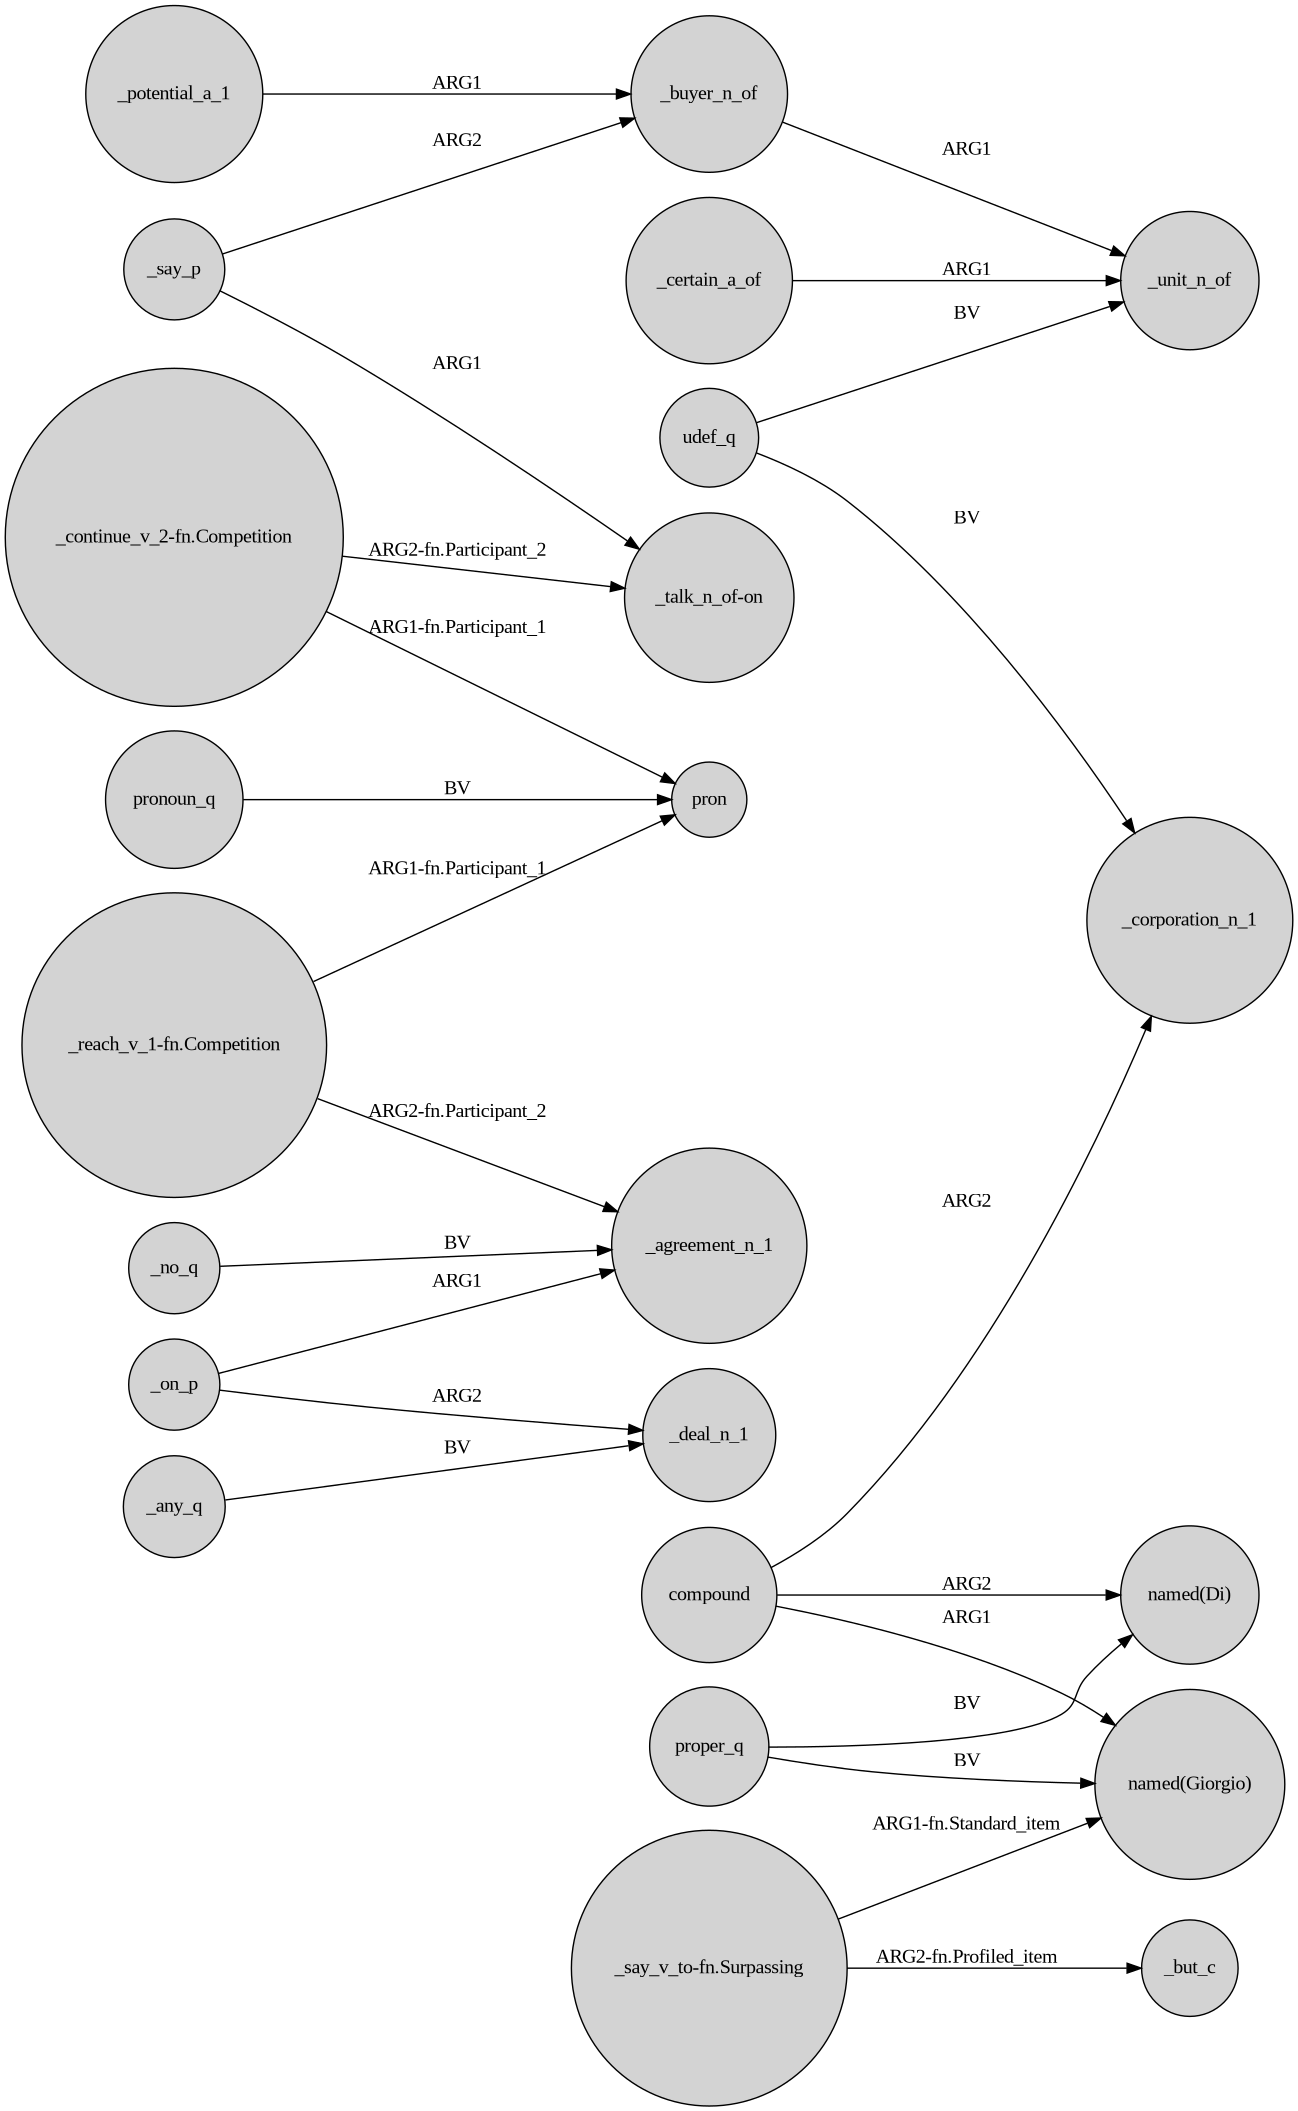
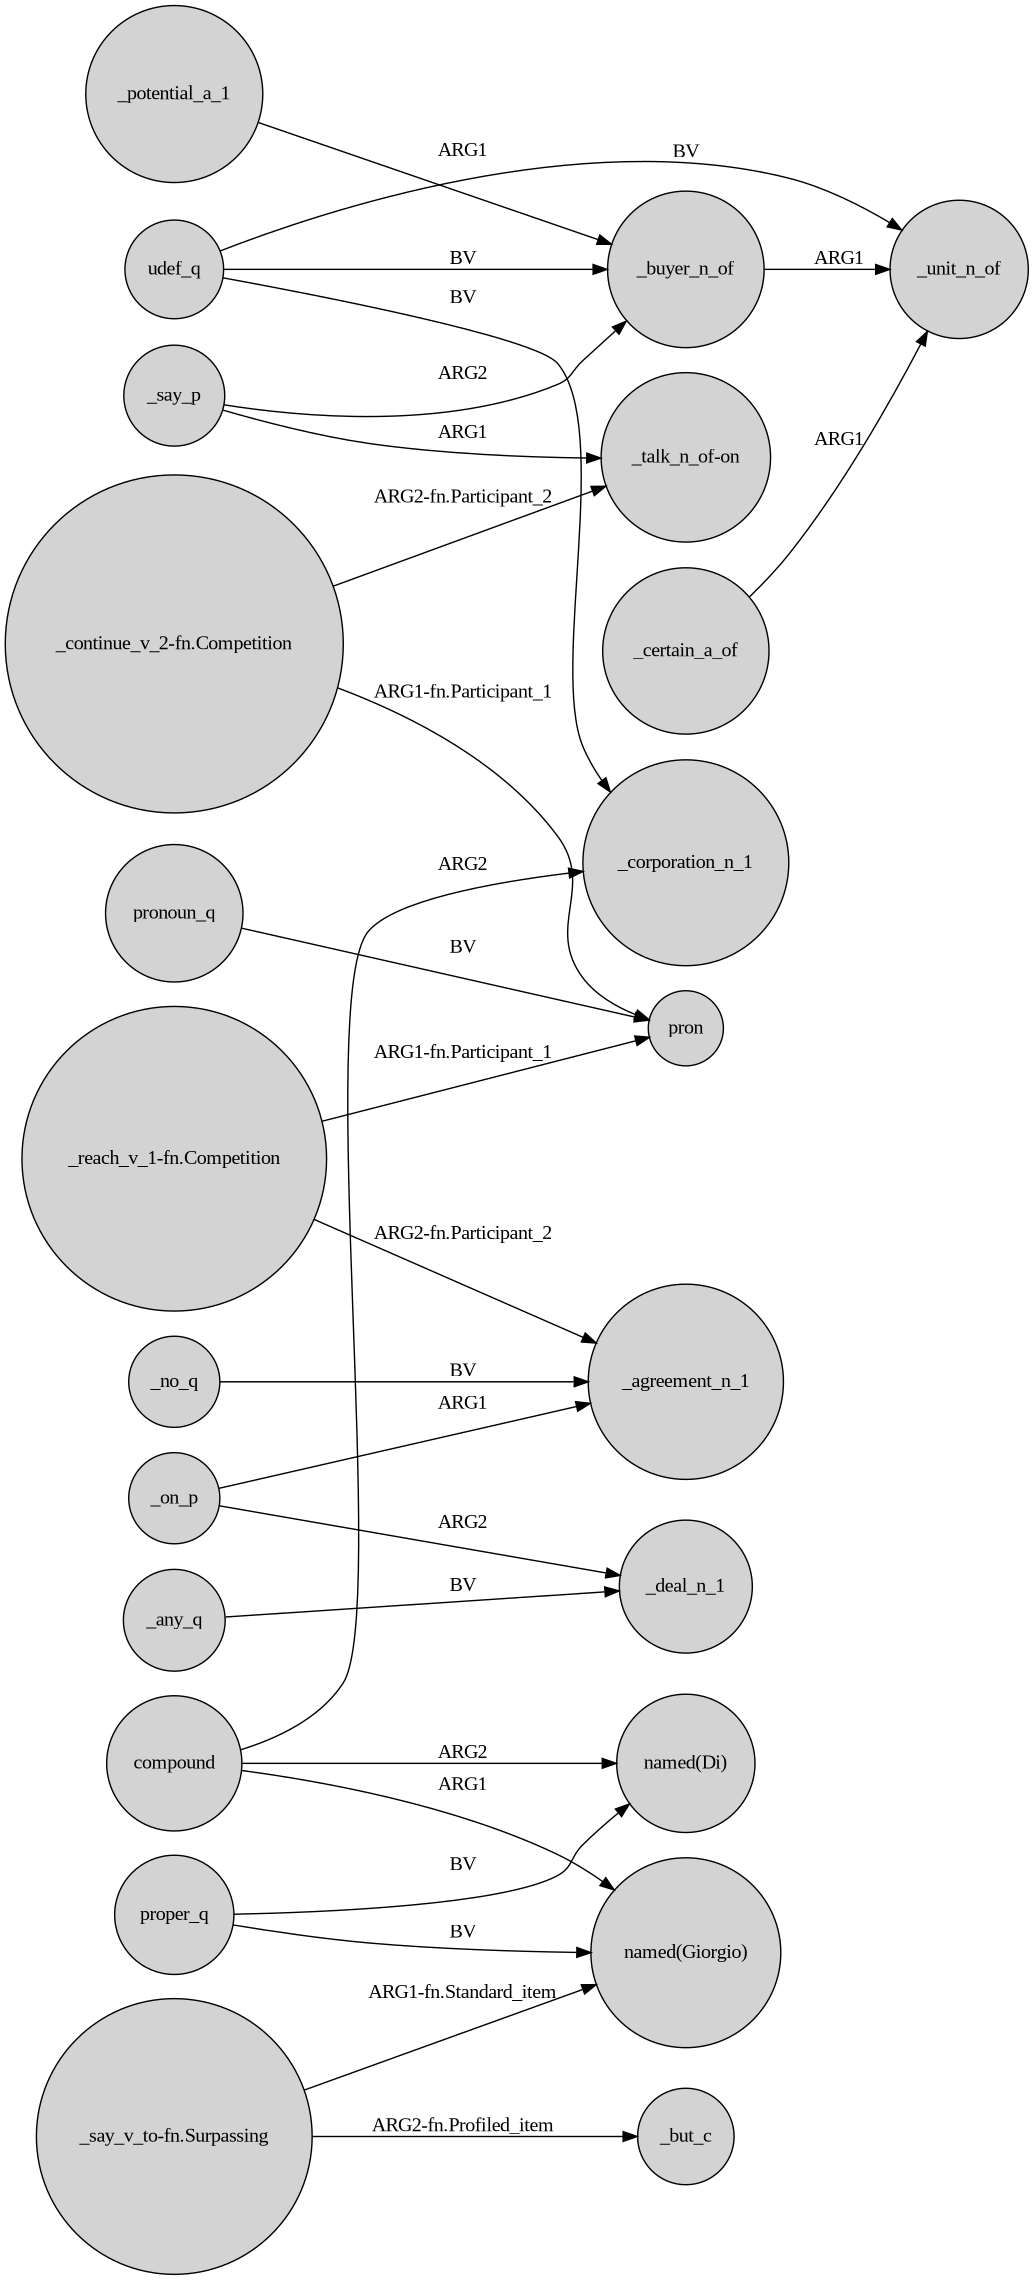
none -> (408, 269)
